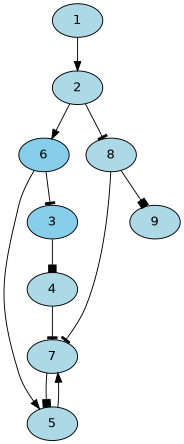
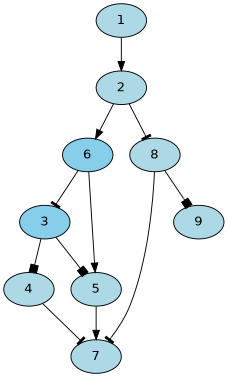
(46, 385) -> (68, 252)
